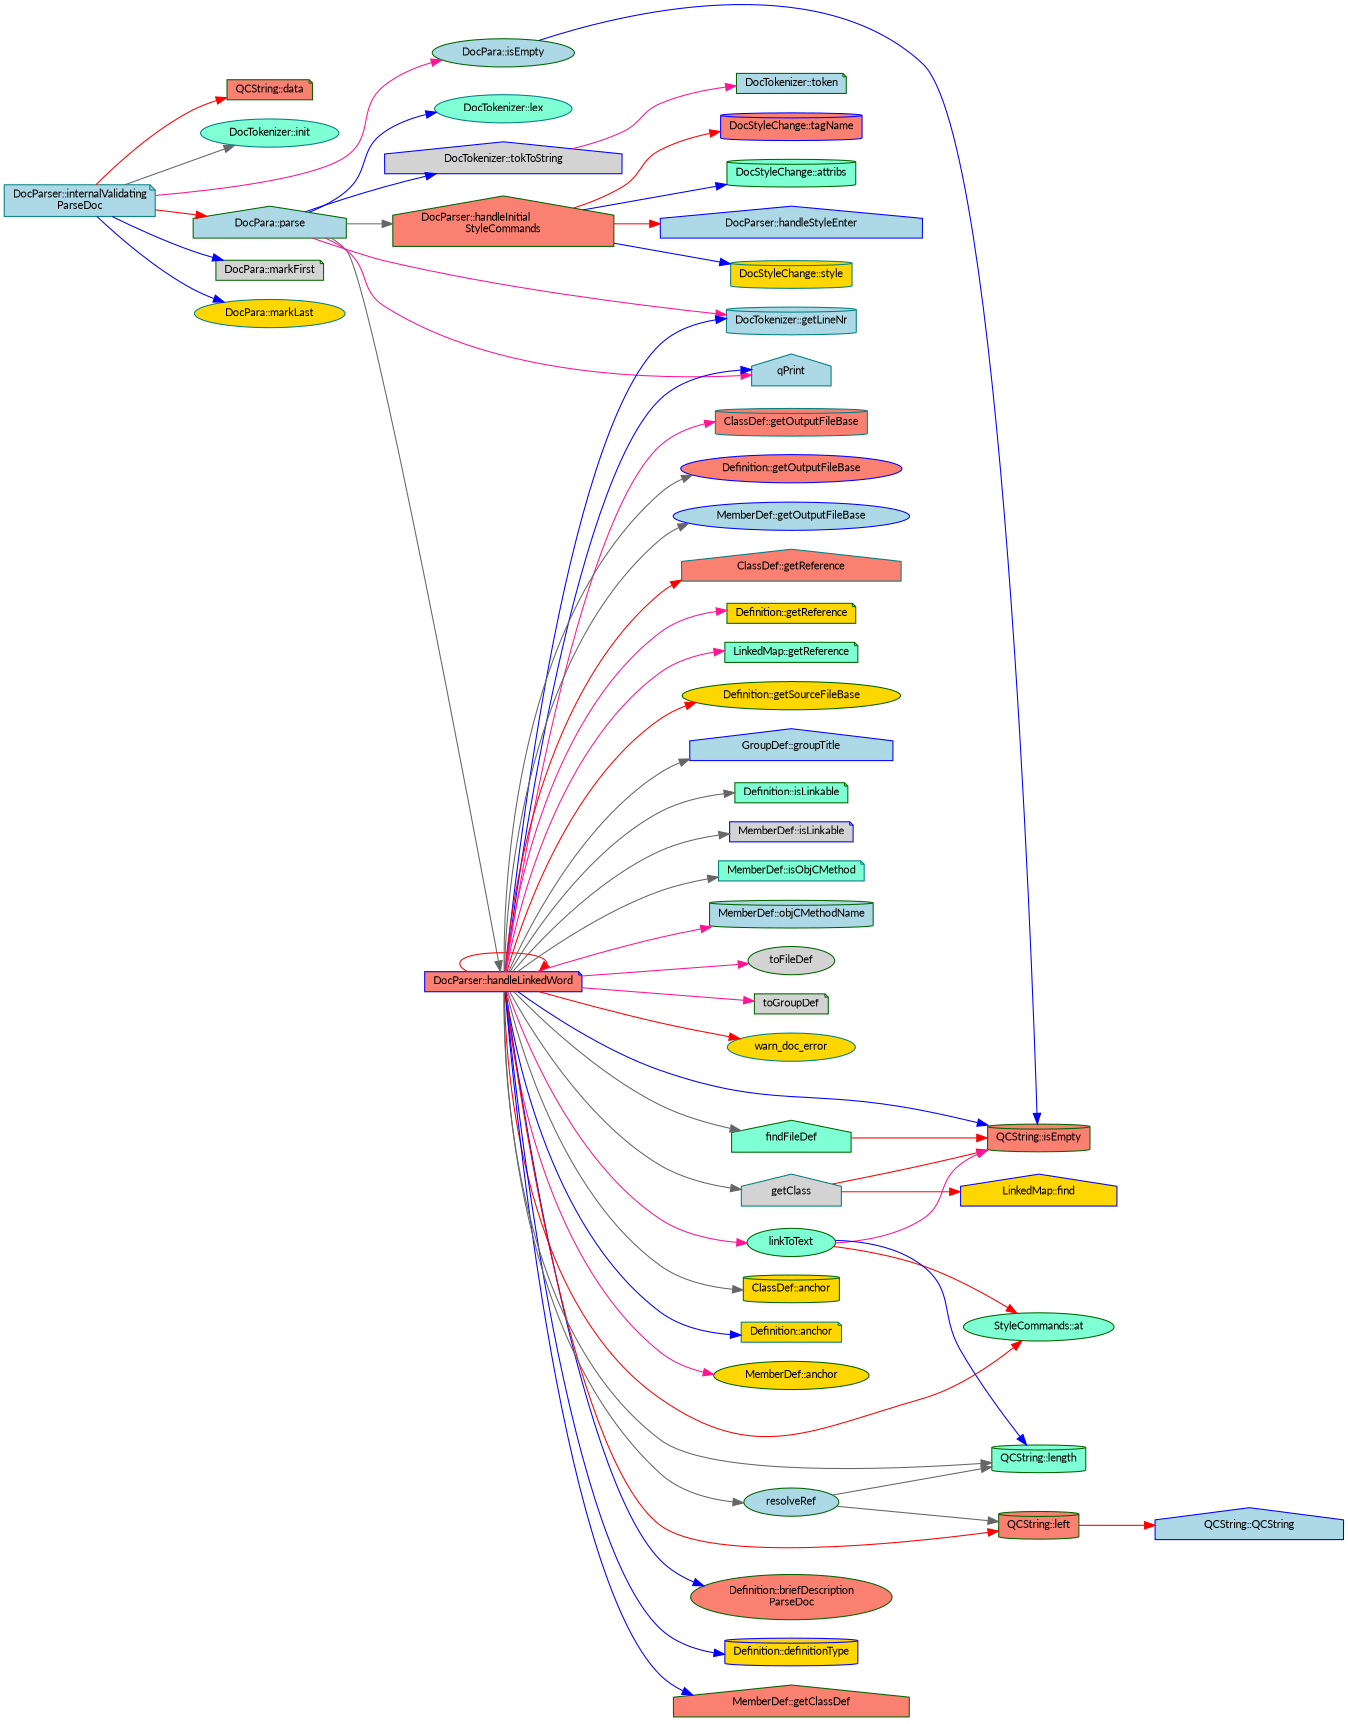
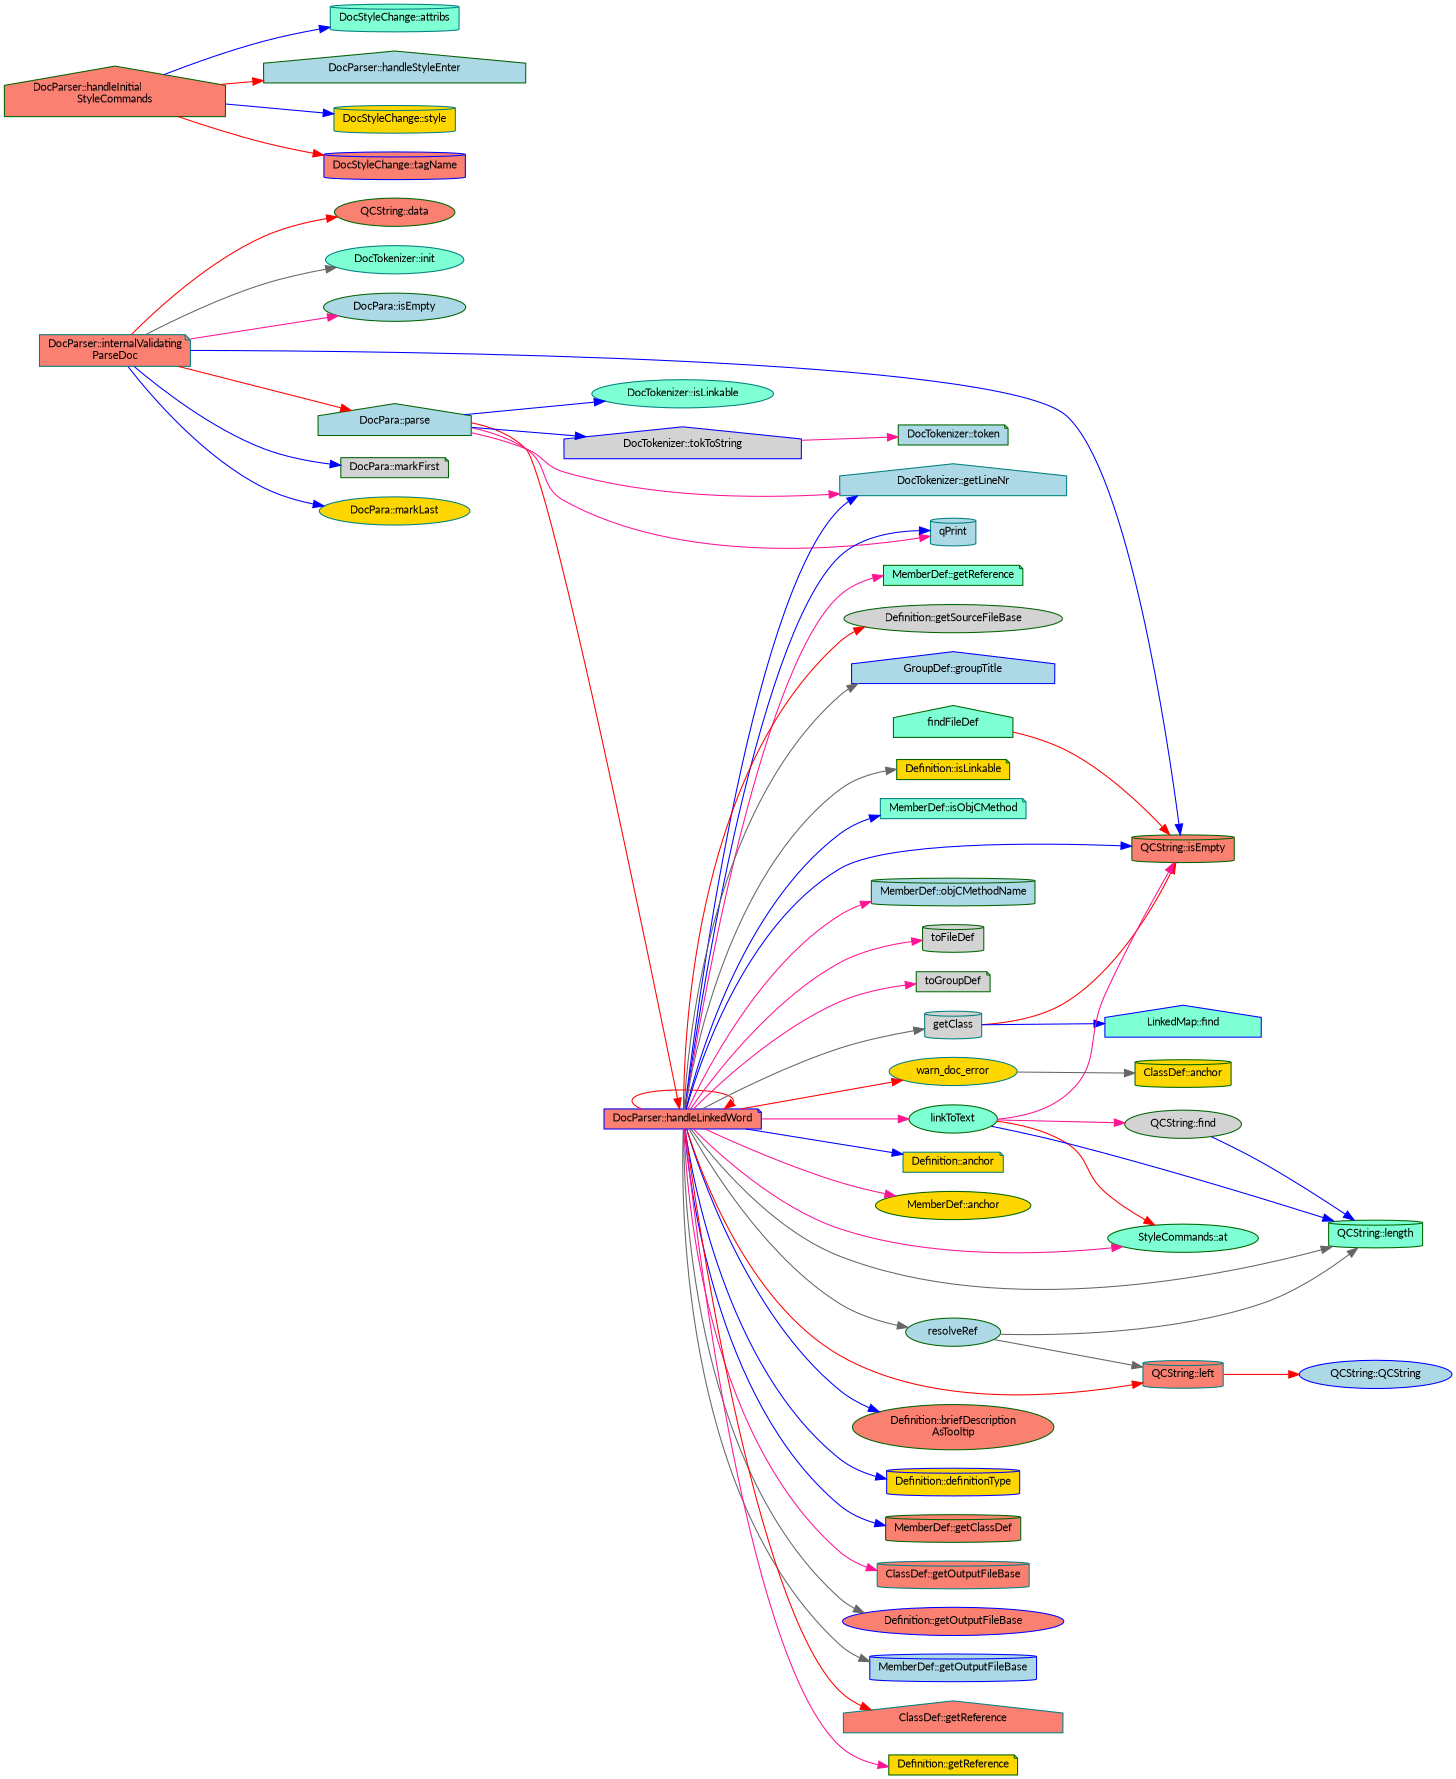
(270, 90) -> (395, 212)
(503, 109) -> (683, 394)
(791, 173) -> (395, 18)
(80, 201) -> (115, 351)
(364, 224) -> none
(791, 224) -> (395, 69)
(791, 321) -> (953, 481)
(791, 372) -> (953, 532)
(992, 384) -> (845, 372)
(791, 516) -> (953, 1668)
(428, 594) -> (603, 742)
(791, 652) -> (953, 575)
(791, 696) -> (953, 619)
(791, 793) -> (953, 770)
(791, 832) -> none
(608, 915) -> (749, 944)
(791, 961) -> (953, 938)
(612, 1076) -> none
none -> (1183, 1124)
(580, 1175) -> (1071, 1073)
(791, 1192) -> (953, 1025)
(896, 1192) -> (1038, 1024)
(1039, 1192) -> (1183, 1023)
(635, 1375) -> (886, 1241)
(1039, 1525) -> (1183, 1374)
(1249, 1525) -> (1376, 1374)
(791, 1597) -> (953, 1427)
(791, 1703) -> (953, 1529)
